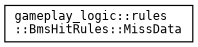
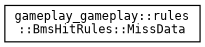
(99, 24) -> (102, 24)
